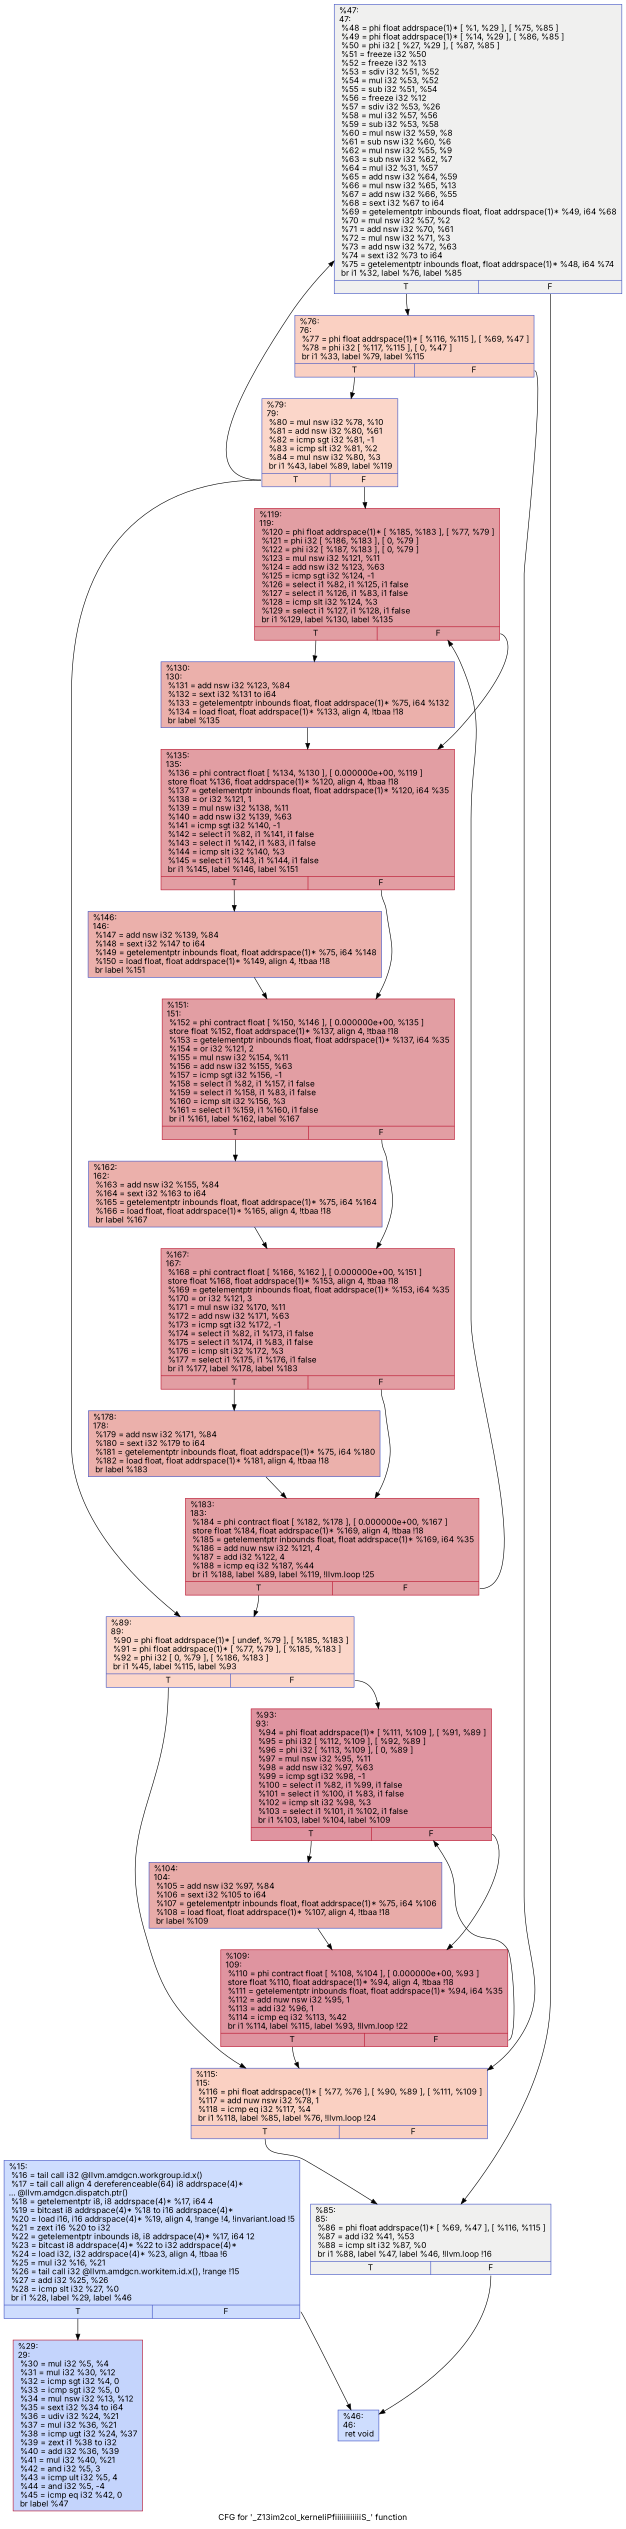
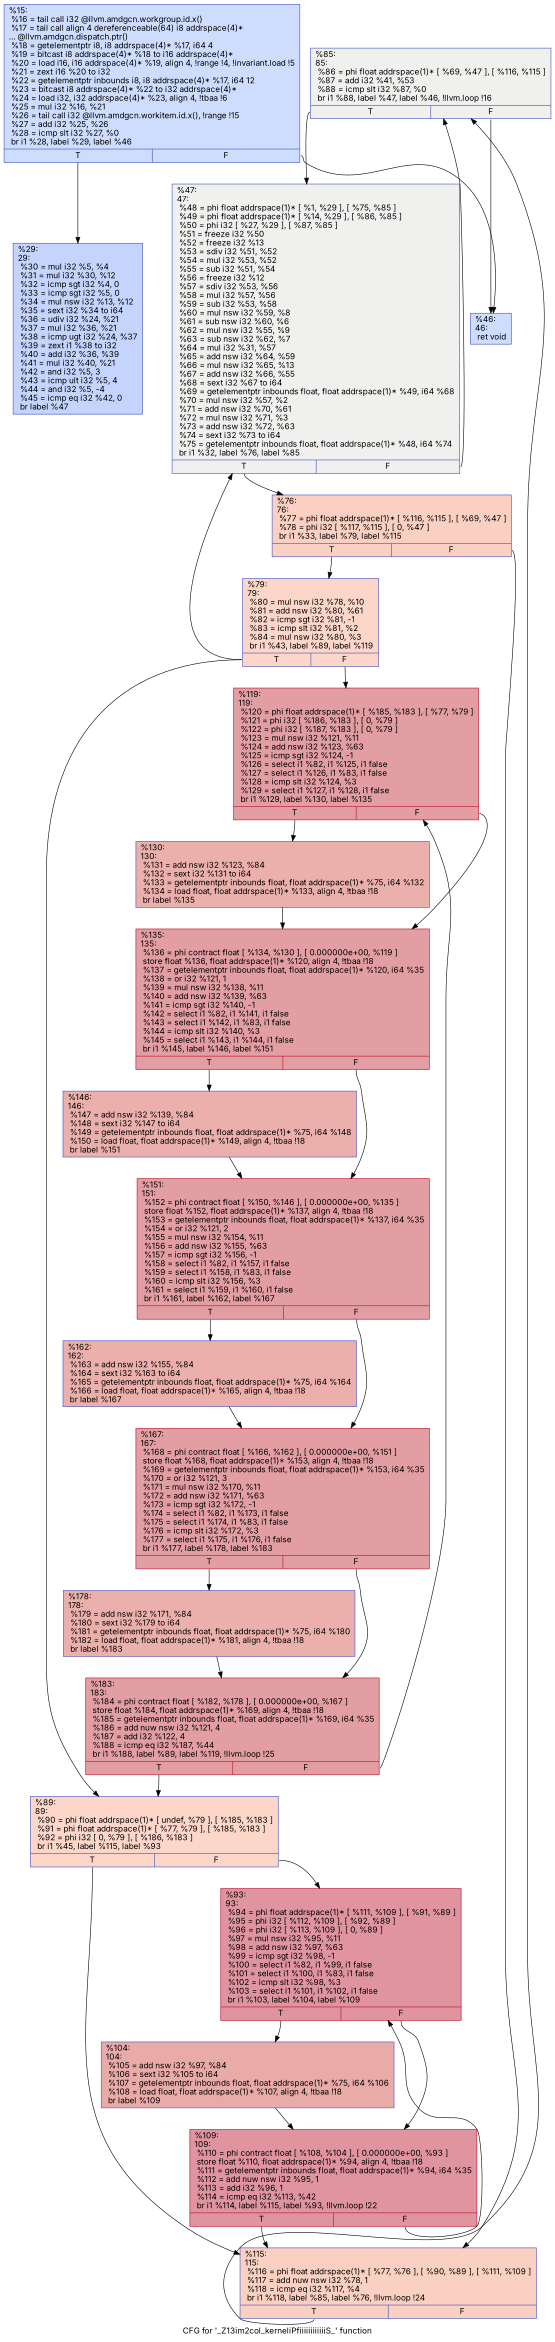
(390, 107) -> (228, 287)
none -> (306, 145)
(78, 2426) -> (78, 329)
